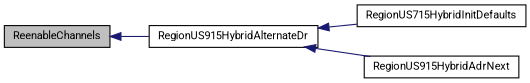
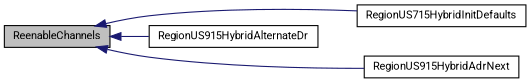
(343, 26) -> (231, 10)
(343, 53) -> (235, 65)
